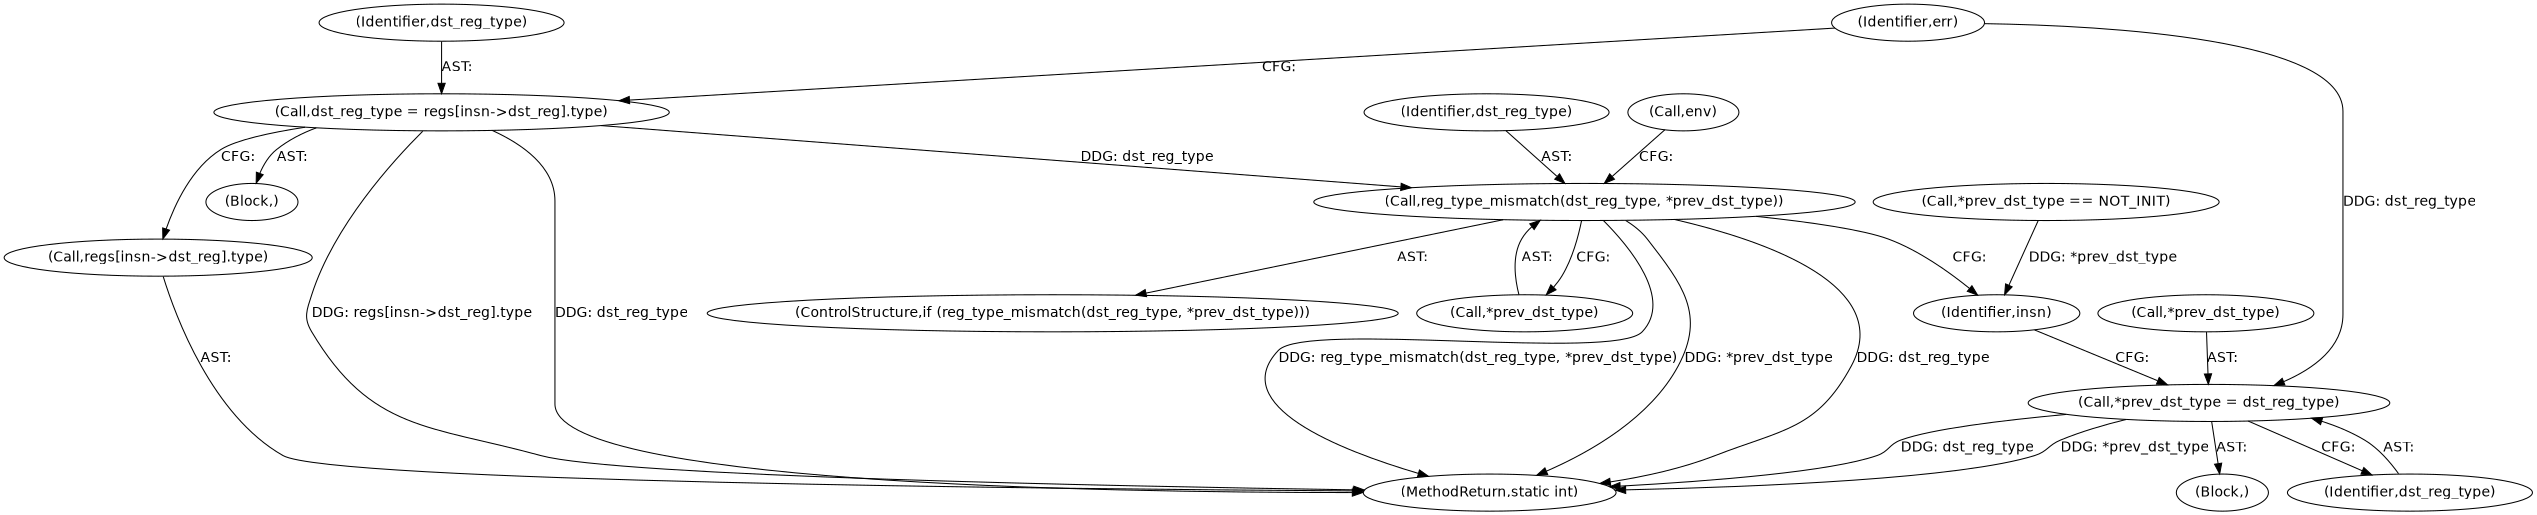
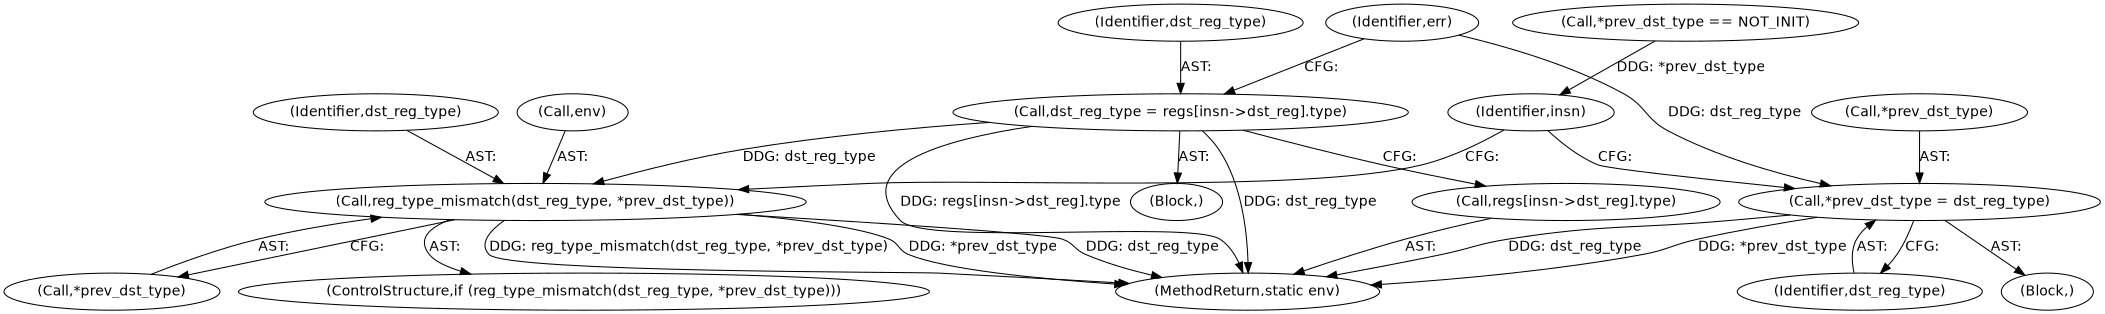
(1659, 157) -> (575, 157)
(1870, 234) -> (1131, 183)
(1490, 493) -> (1248, 292)
